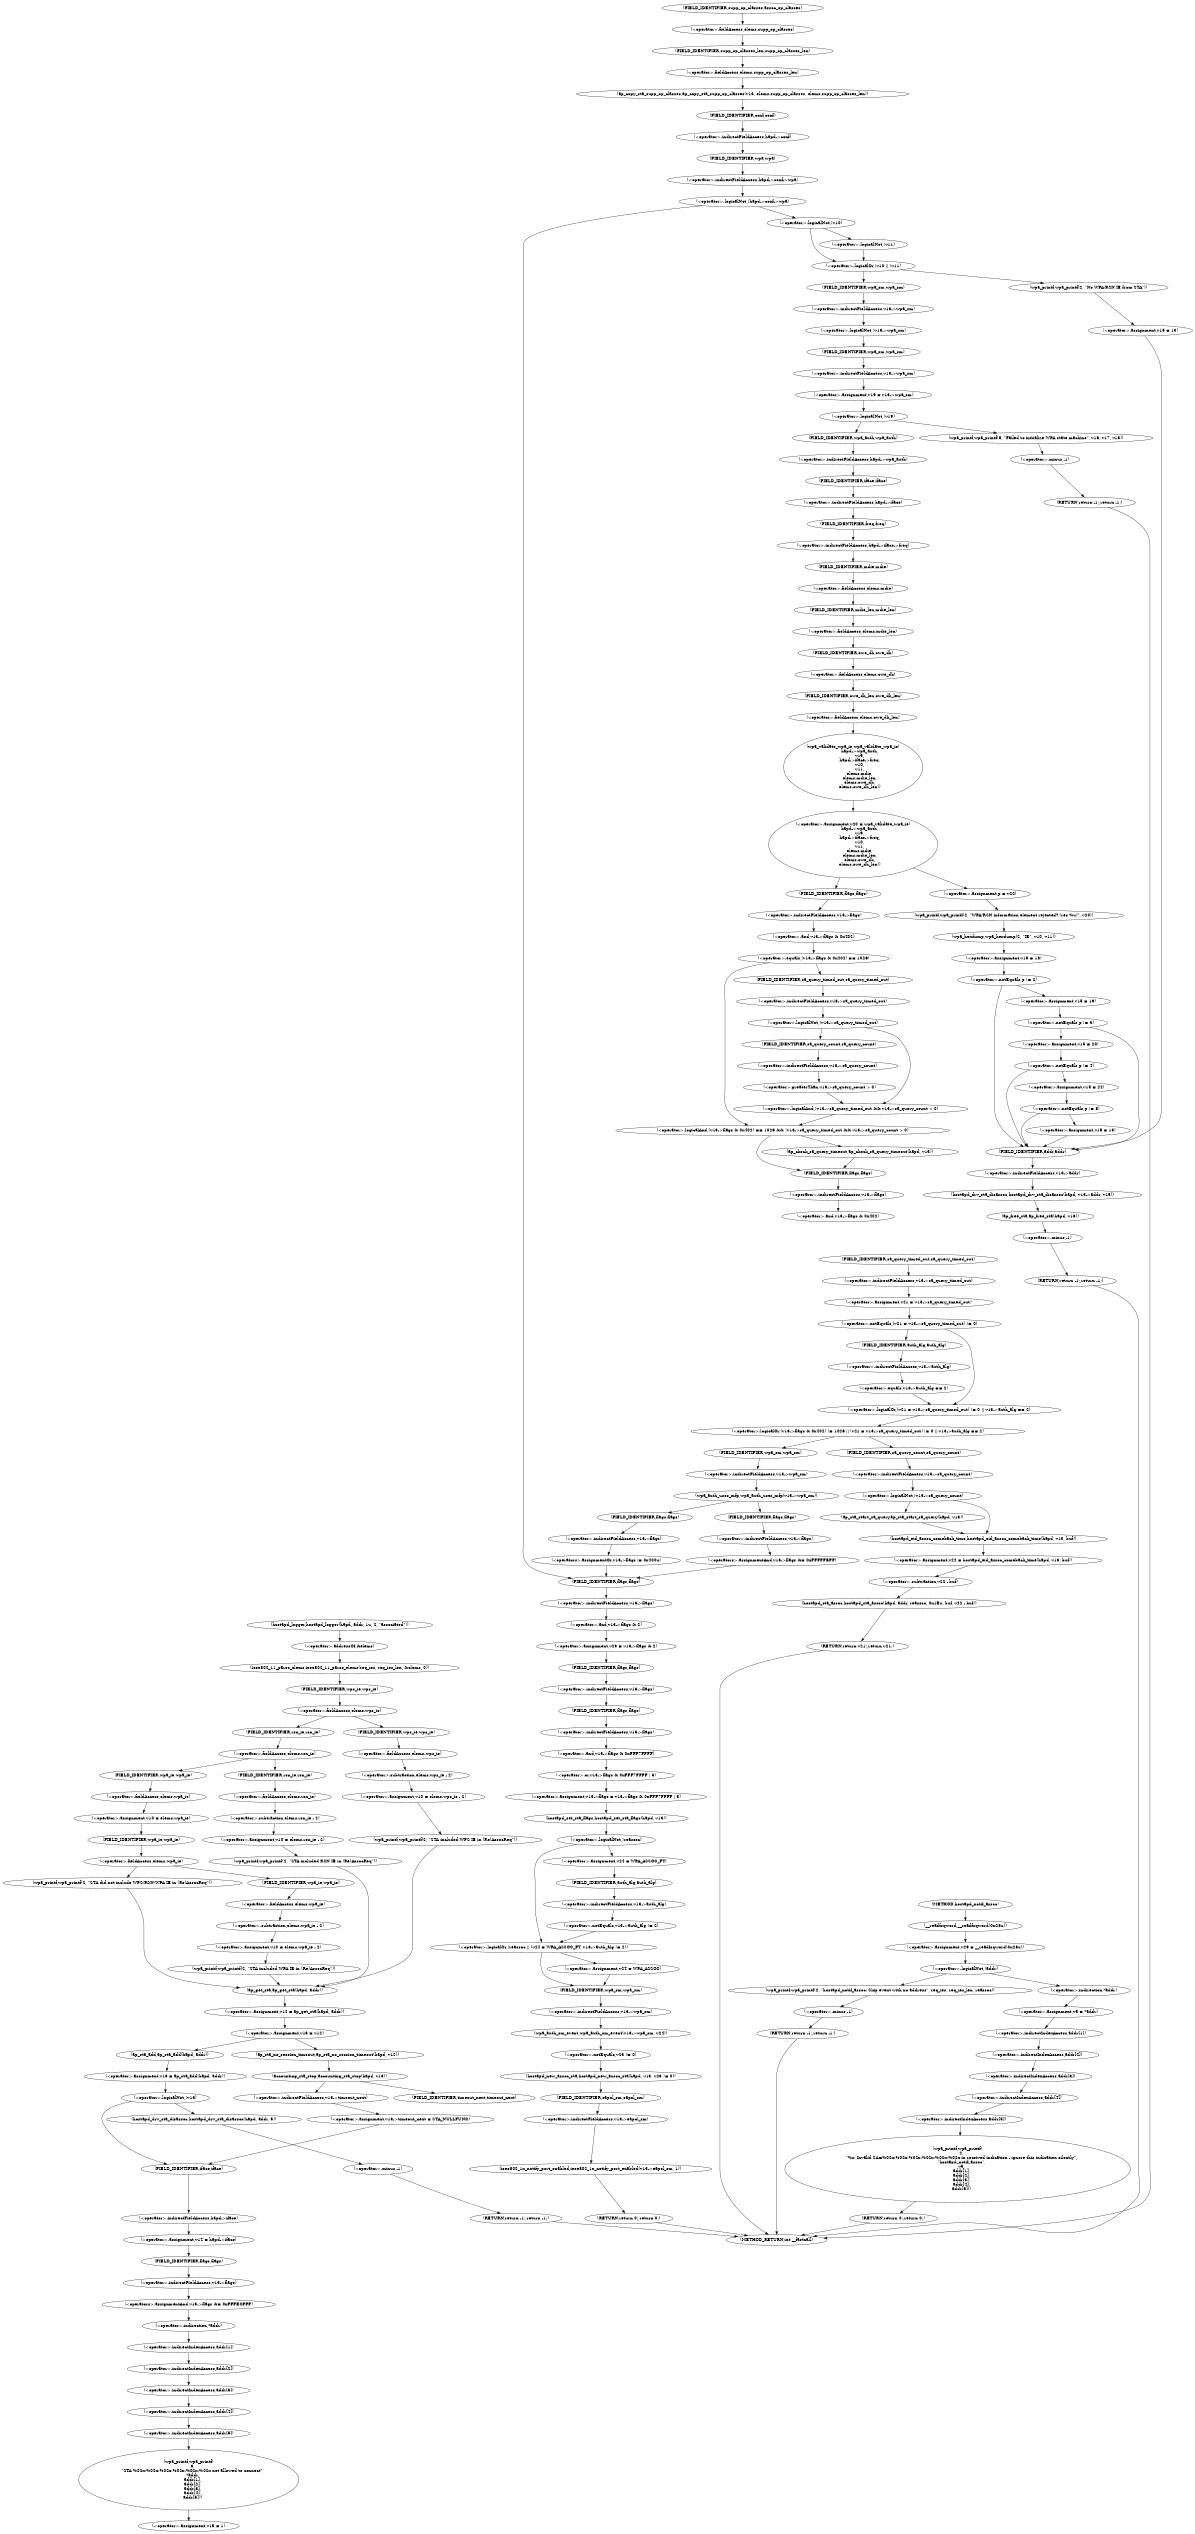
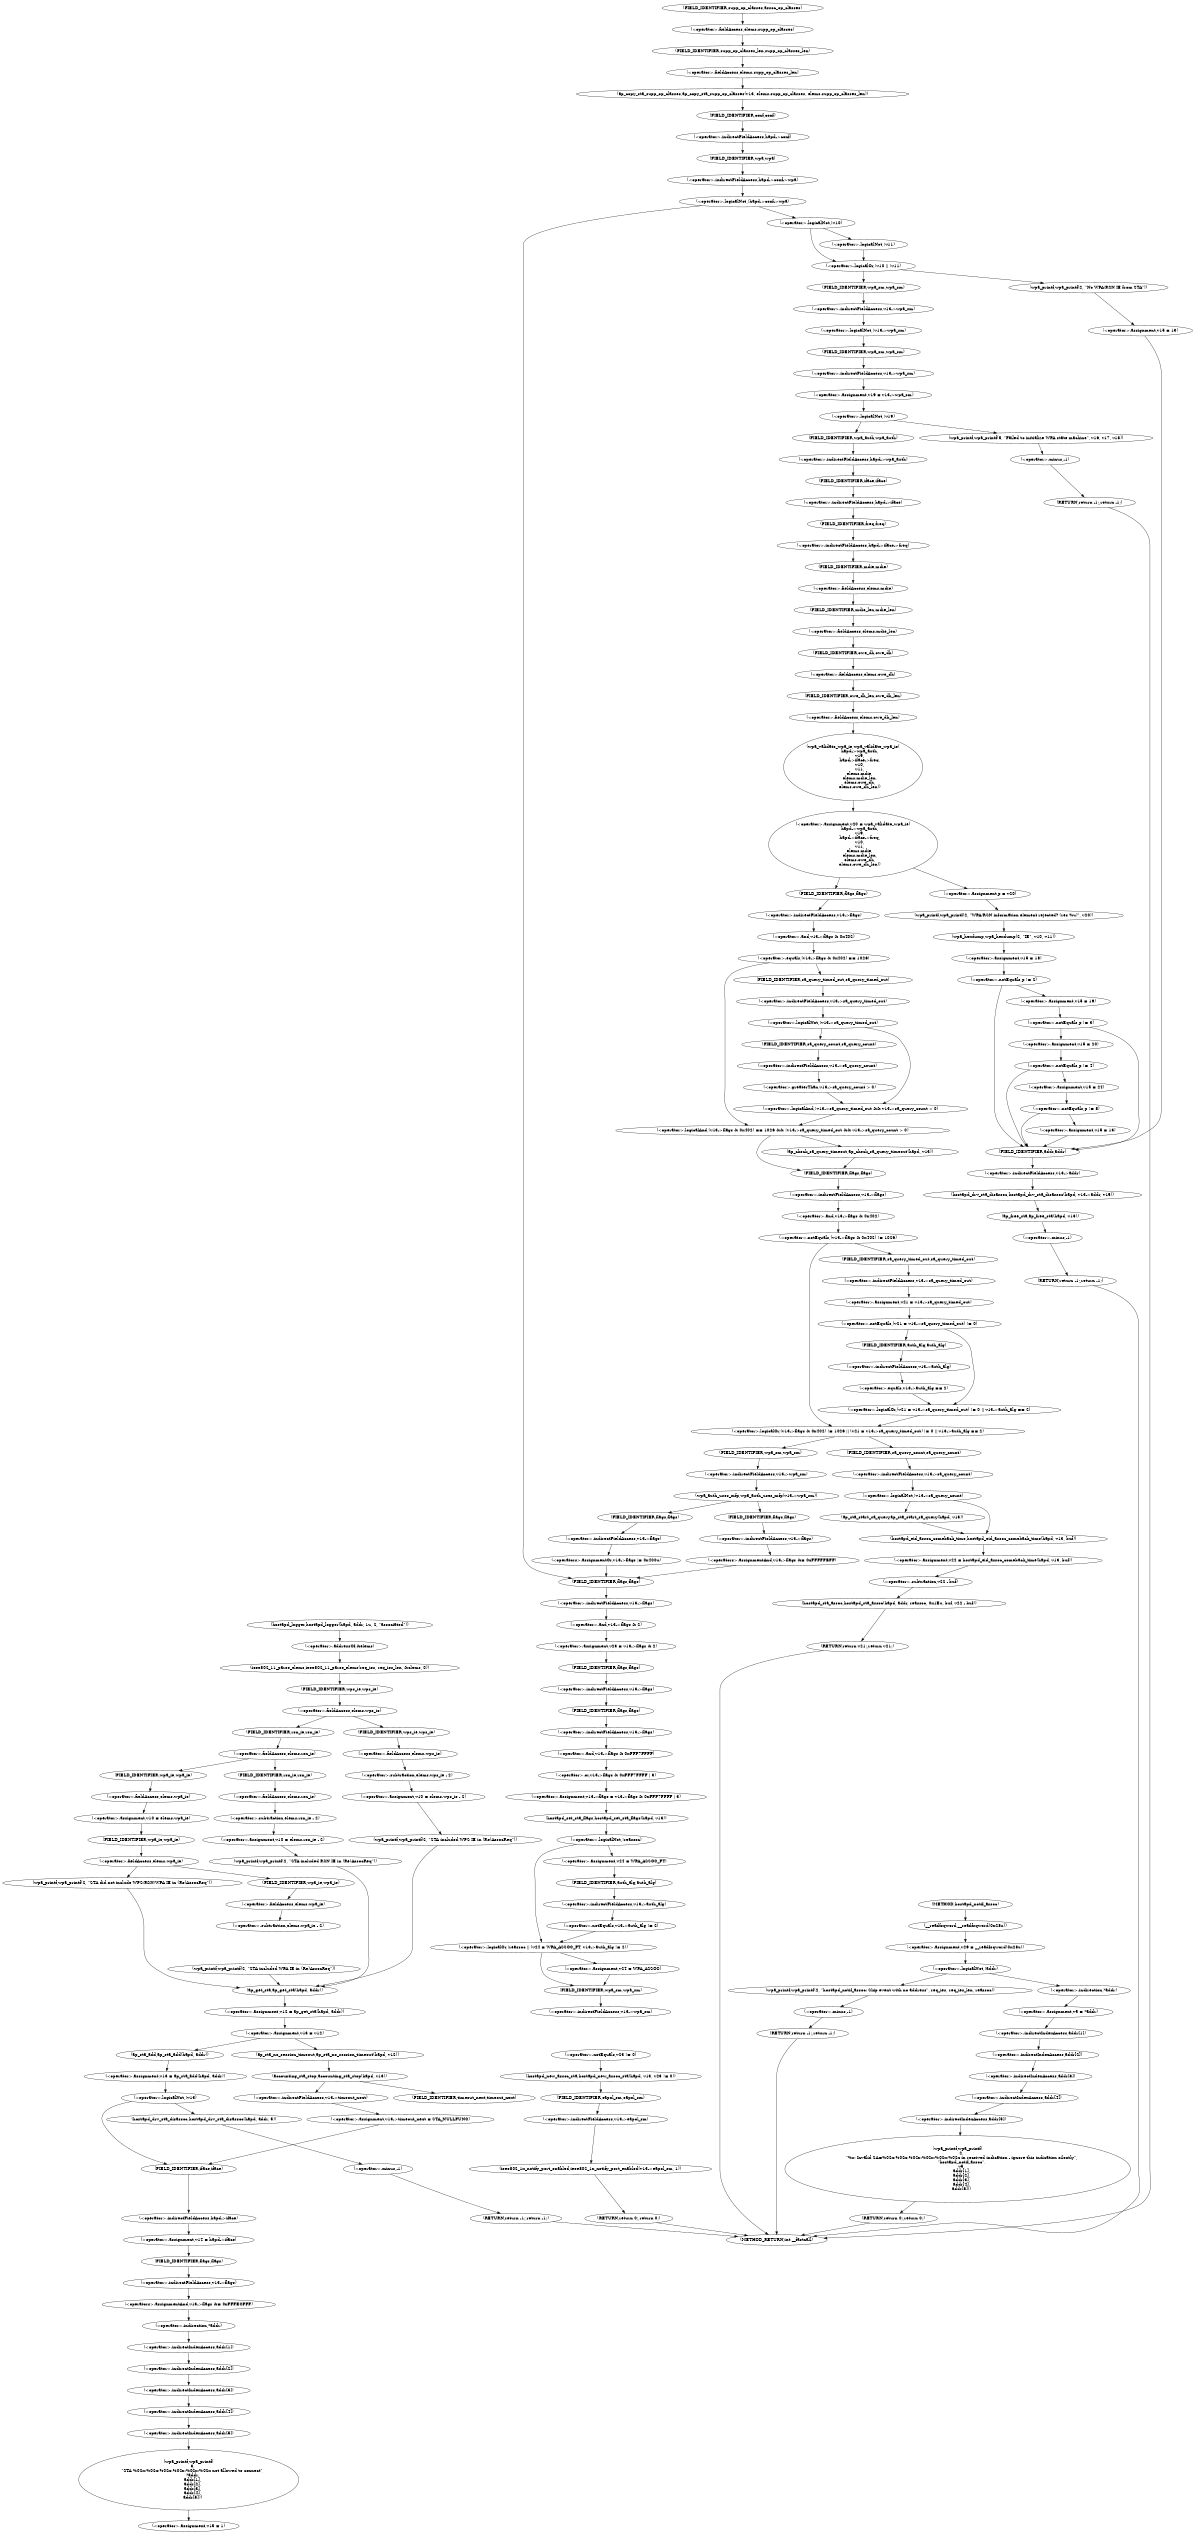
none -> (838, 1238)
(269, 1948) -> none
(601, 2034) -> none
